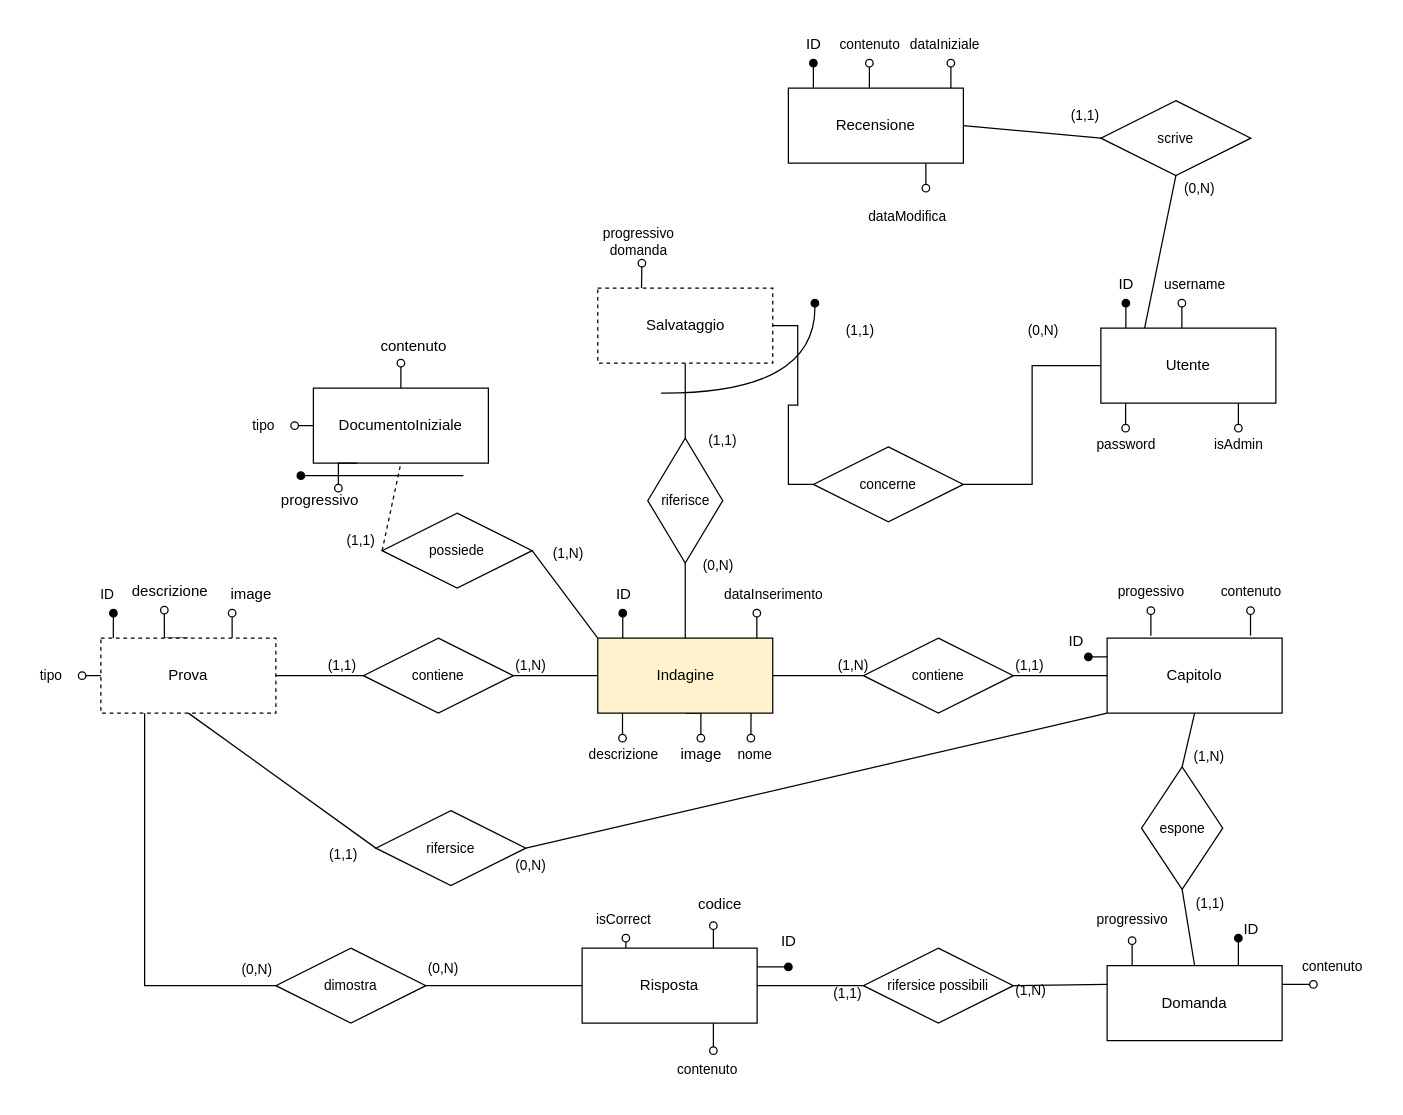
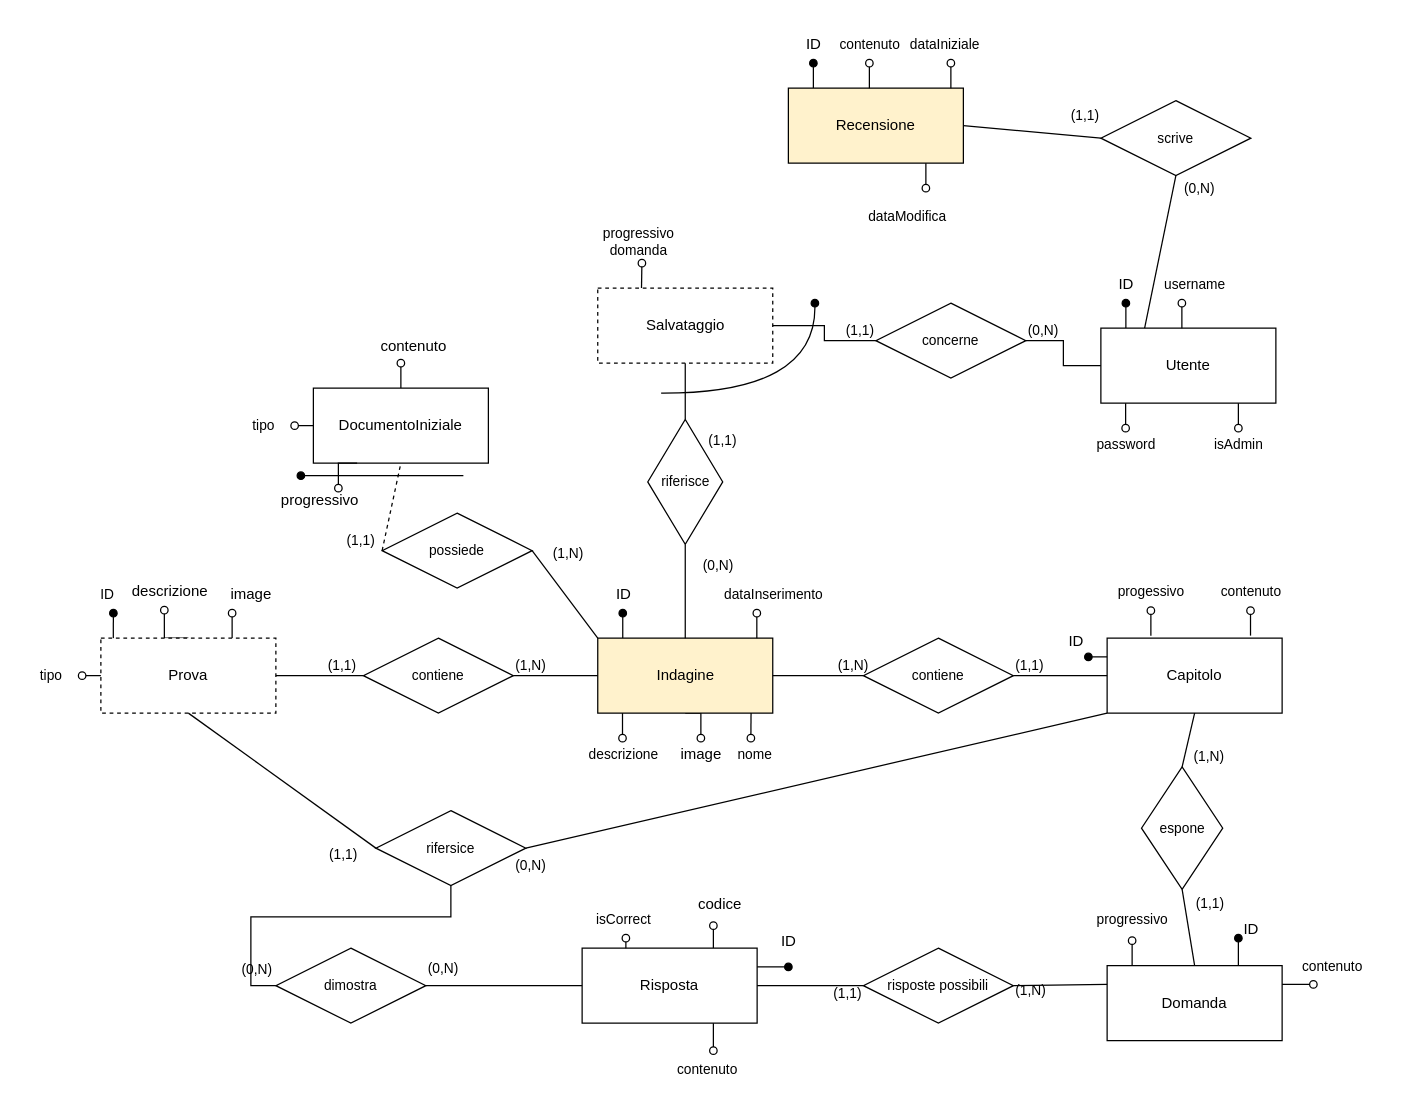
(876, 126) -> (876, 126)
(888, 484) -> (951, 341)
(685, 501) -> (685, 482)
(144, 903) -> (331, 917)
(938, 986) -> (938, 986)
